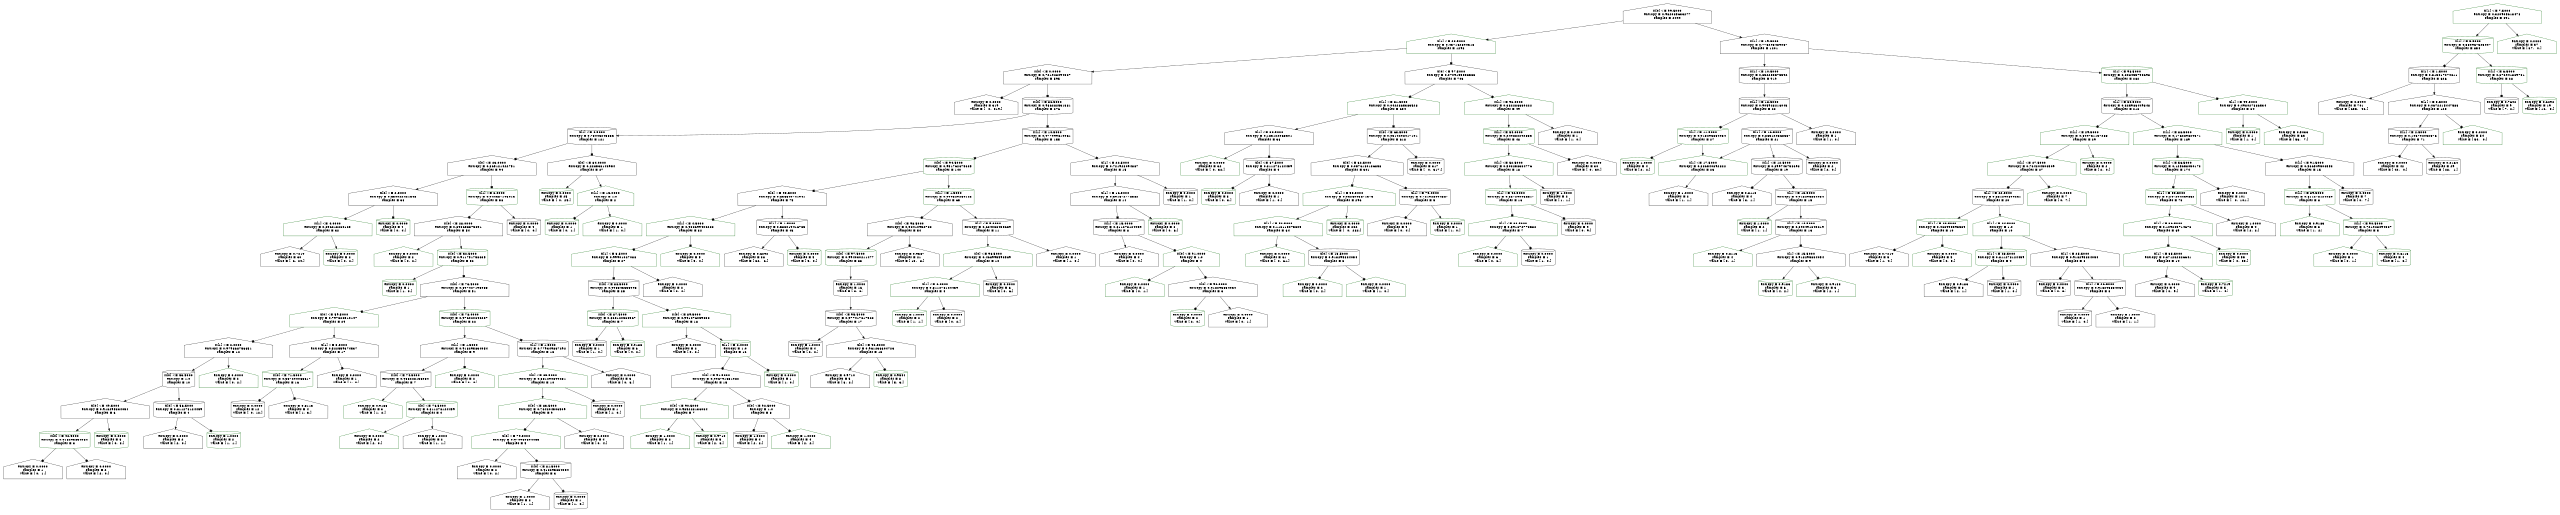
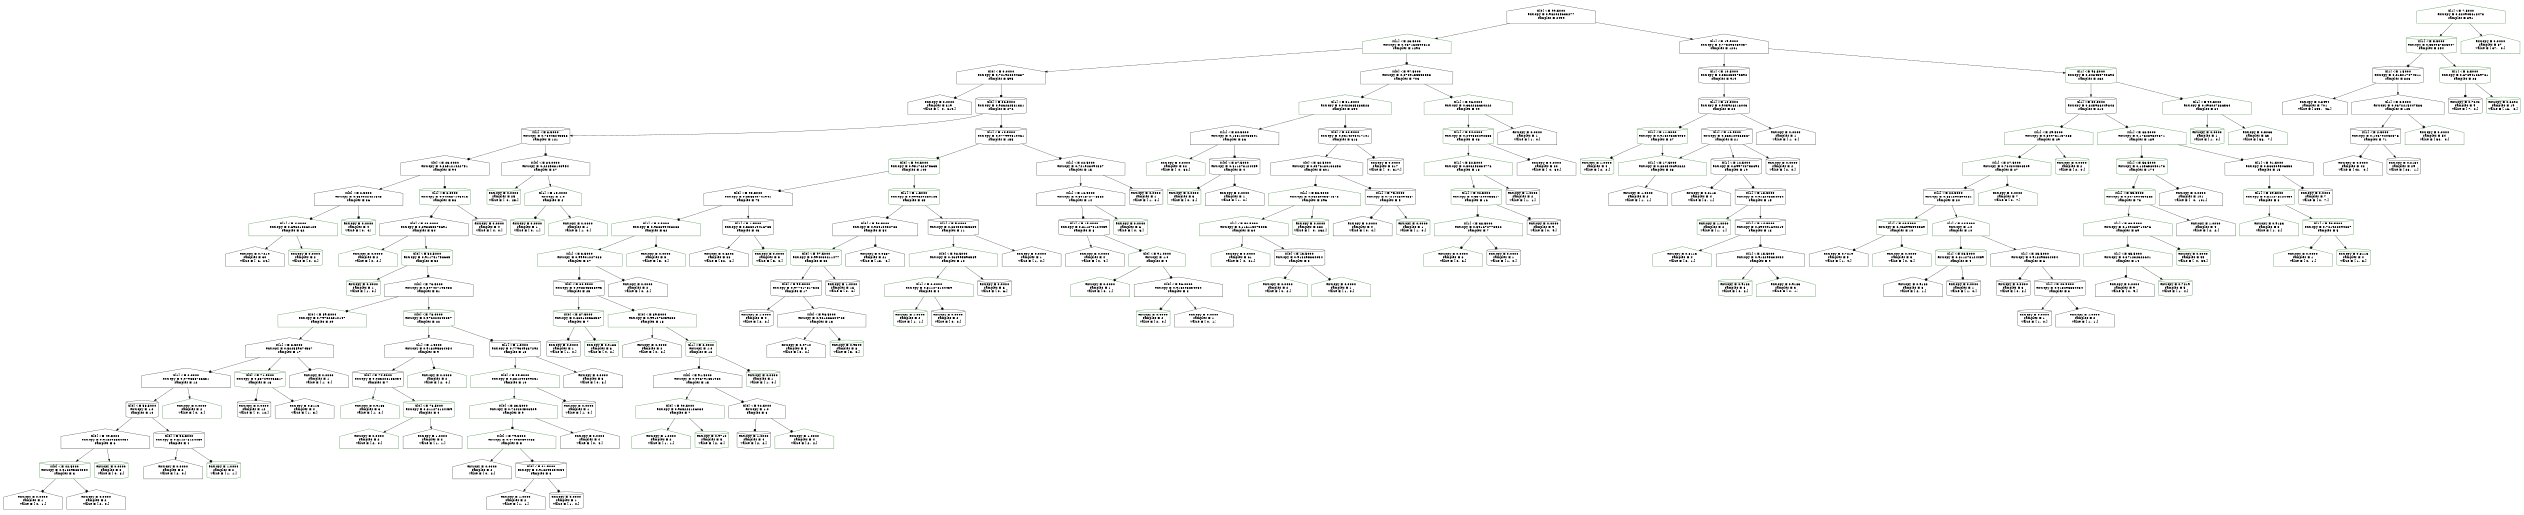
(652, 242) -> (617, 242)
(851, 302) -> (807, 272)
(279, 334) -> (236, 364)
